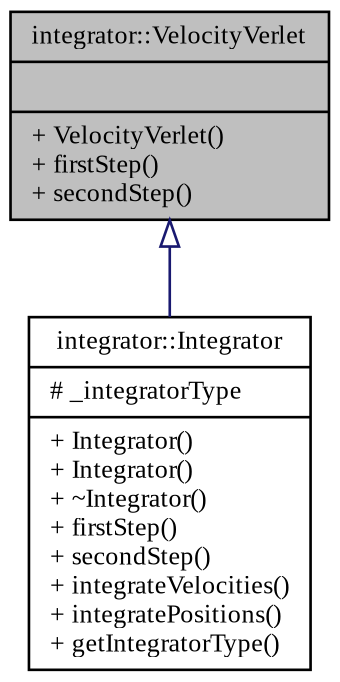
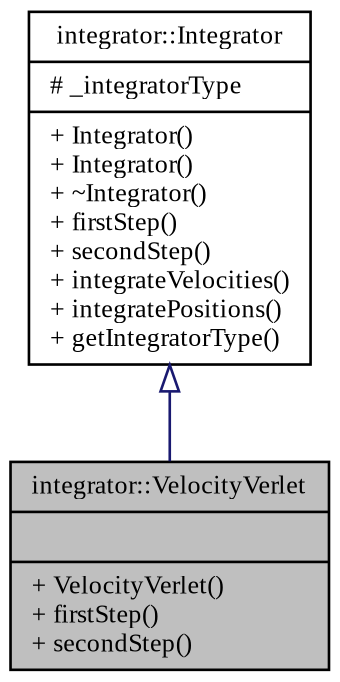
(170, 282) -> (170, 427)
